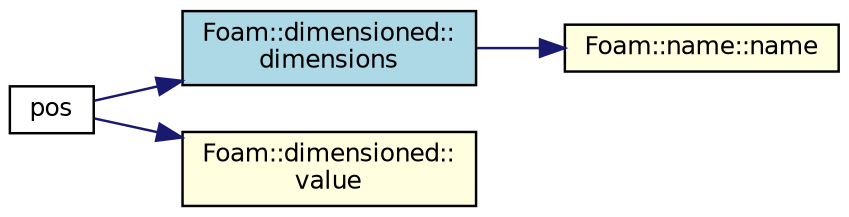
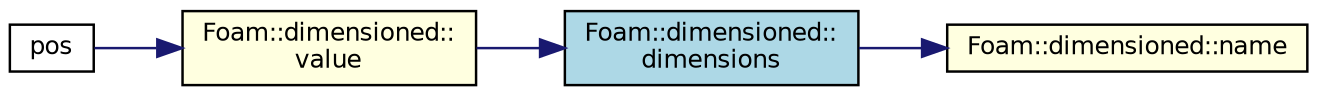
(702, 48) -> (1127, 48)
(126, 94) -> (508, 48)
